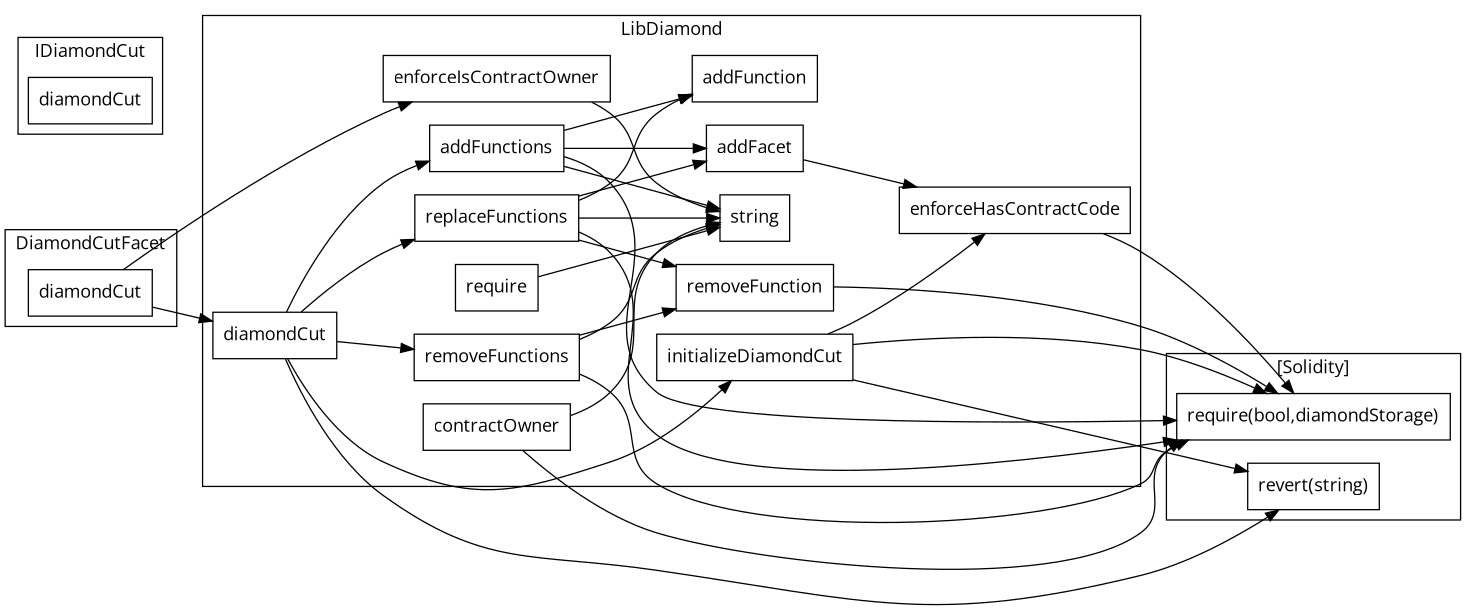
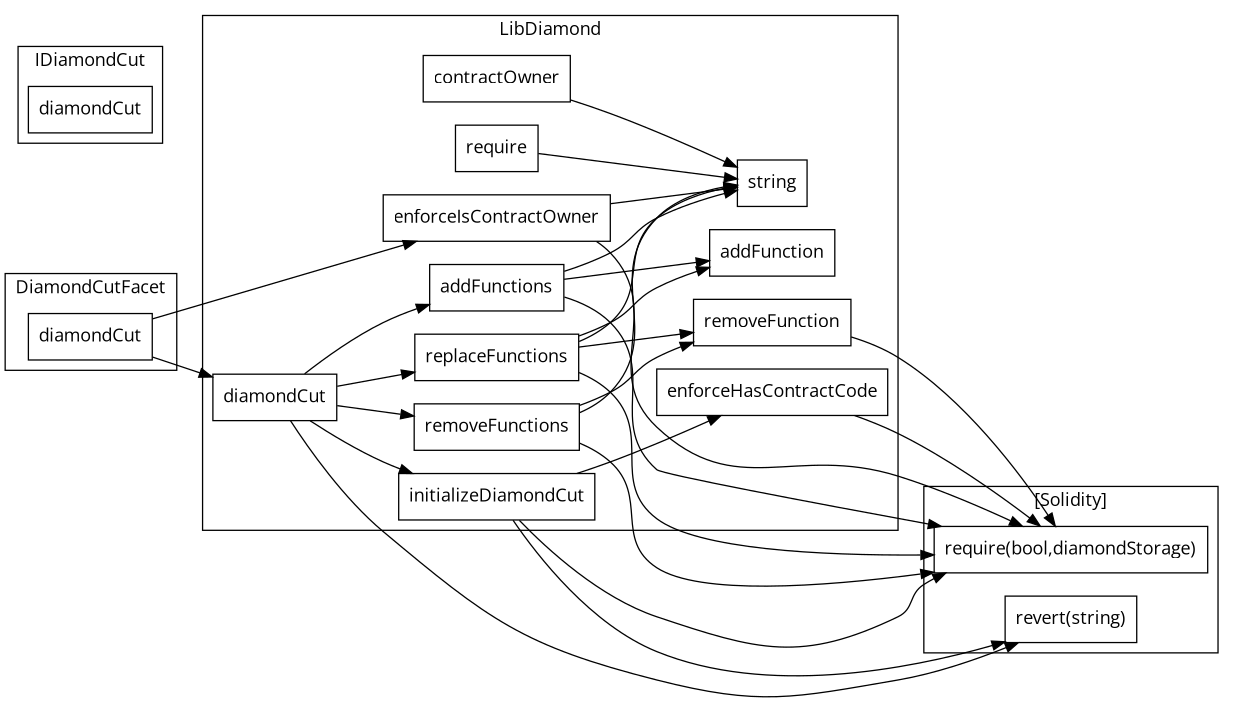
(755, 148) -> none
(869, 566) -> (731, 465)
